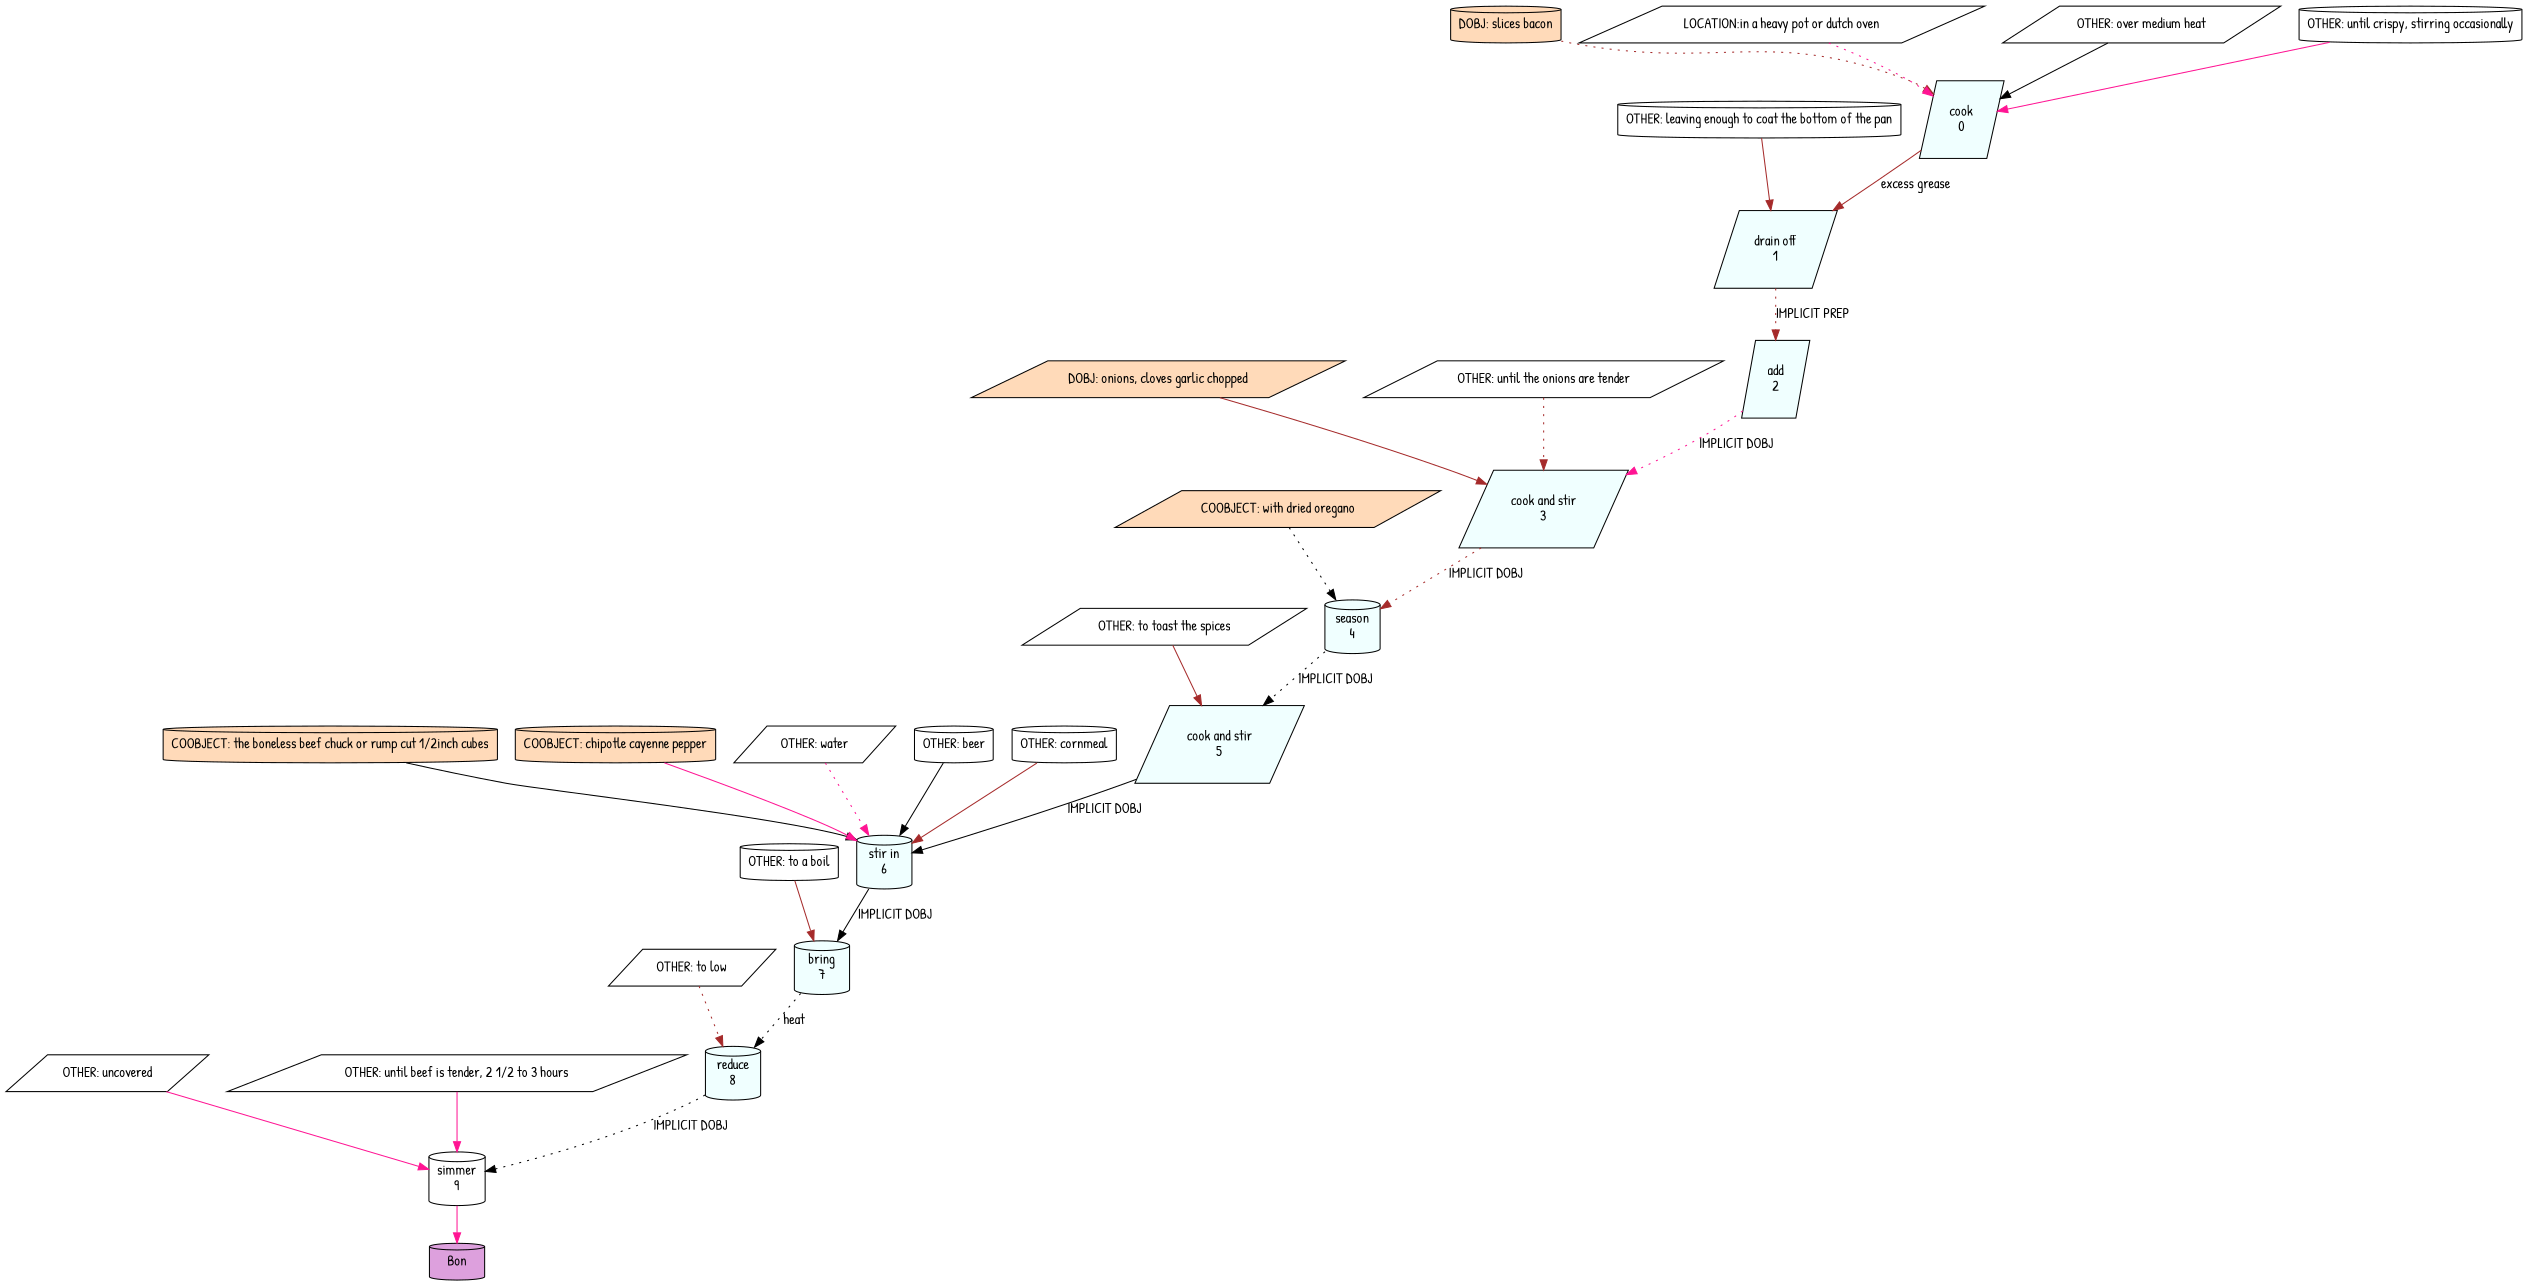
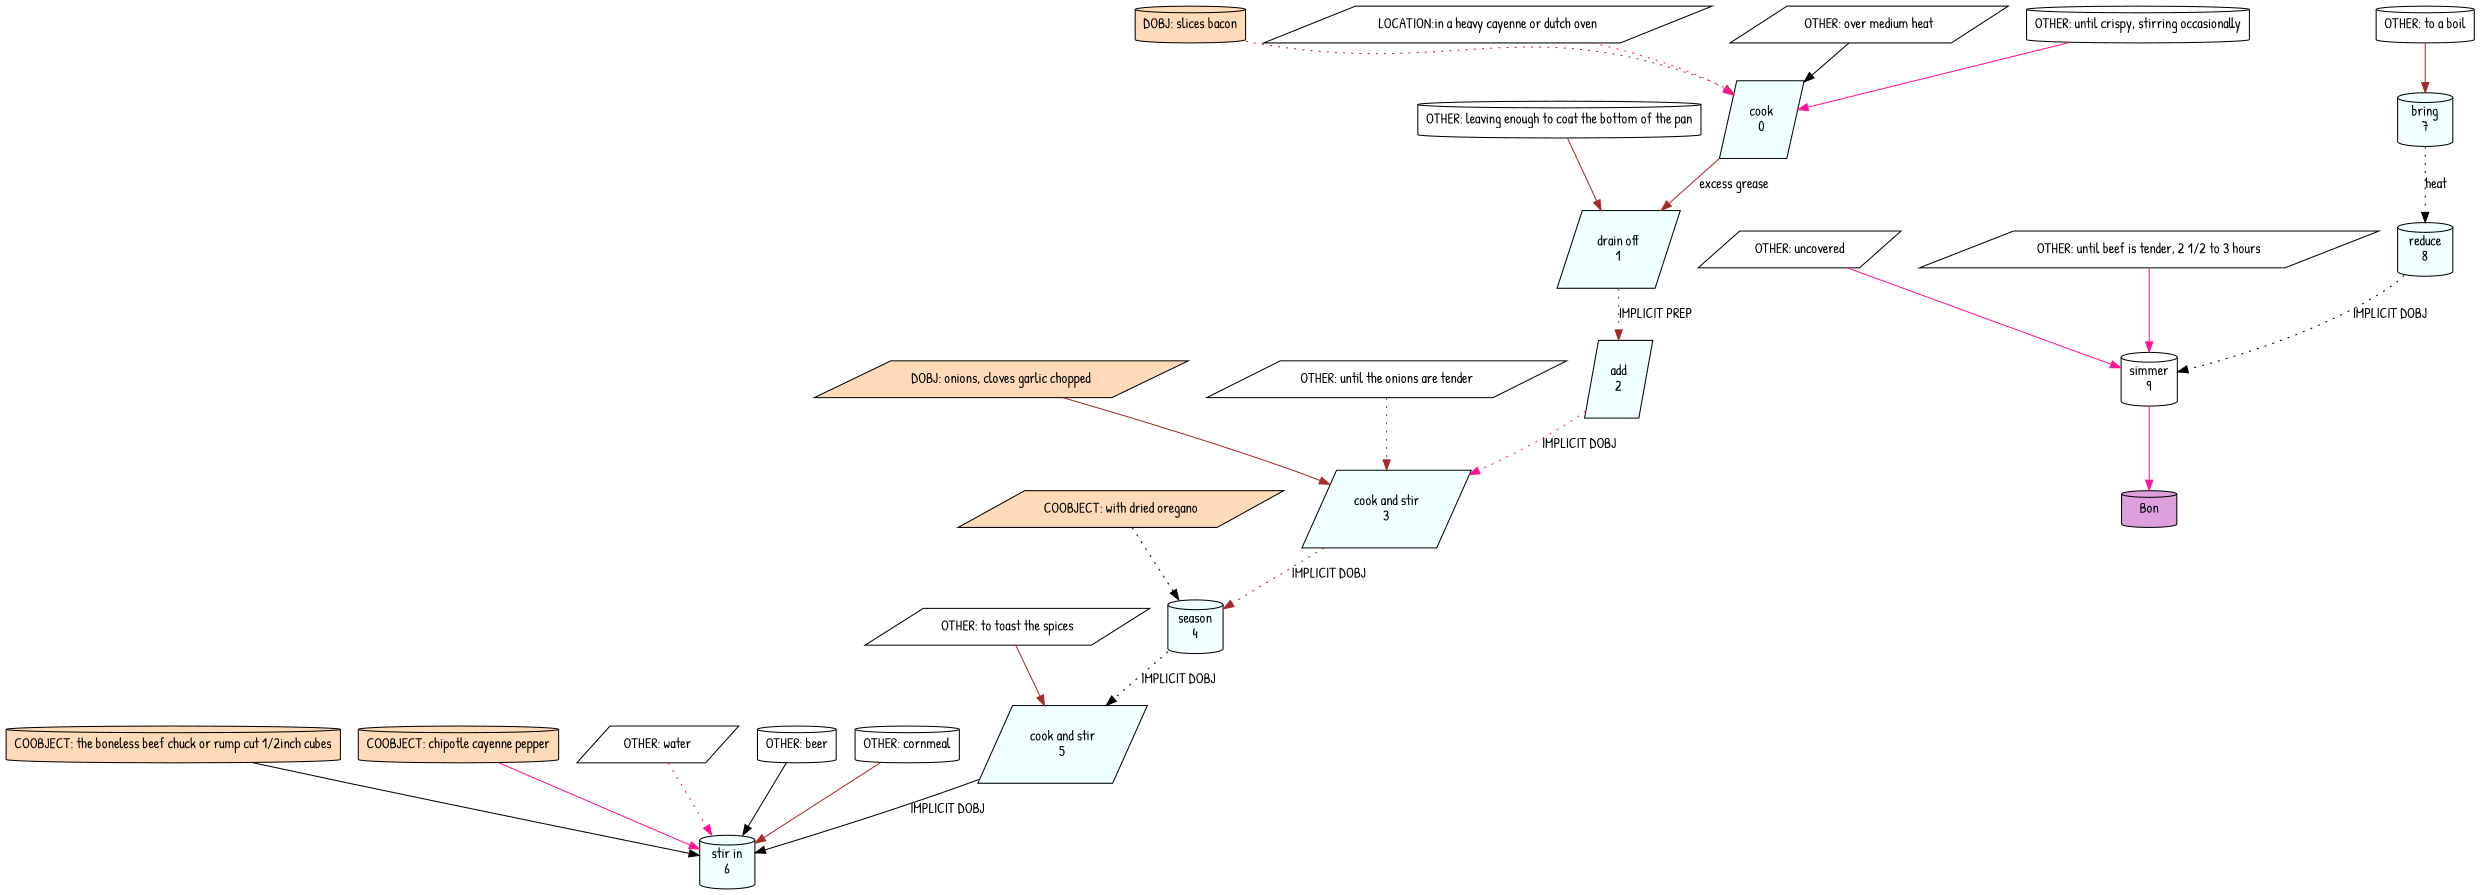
(1782, 25) -> (1488, 25)
(856, 910) -> none
(692, 968) -> none
